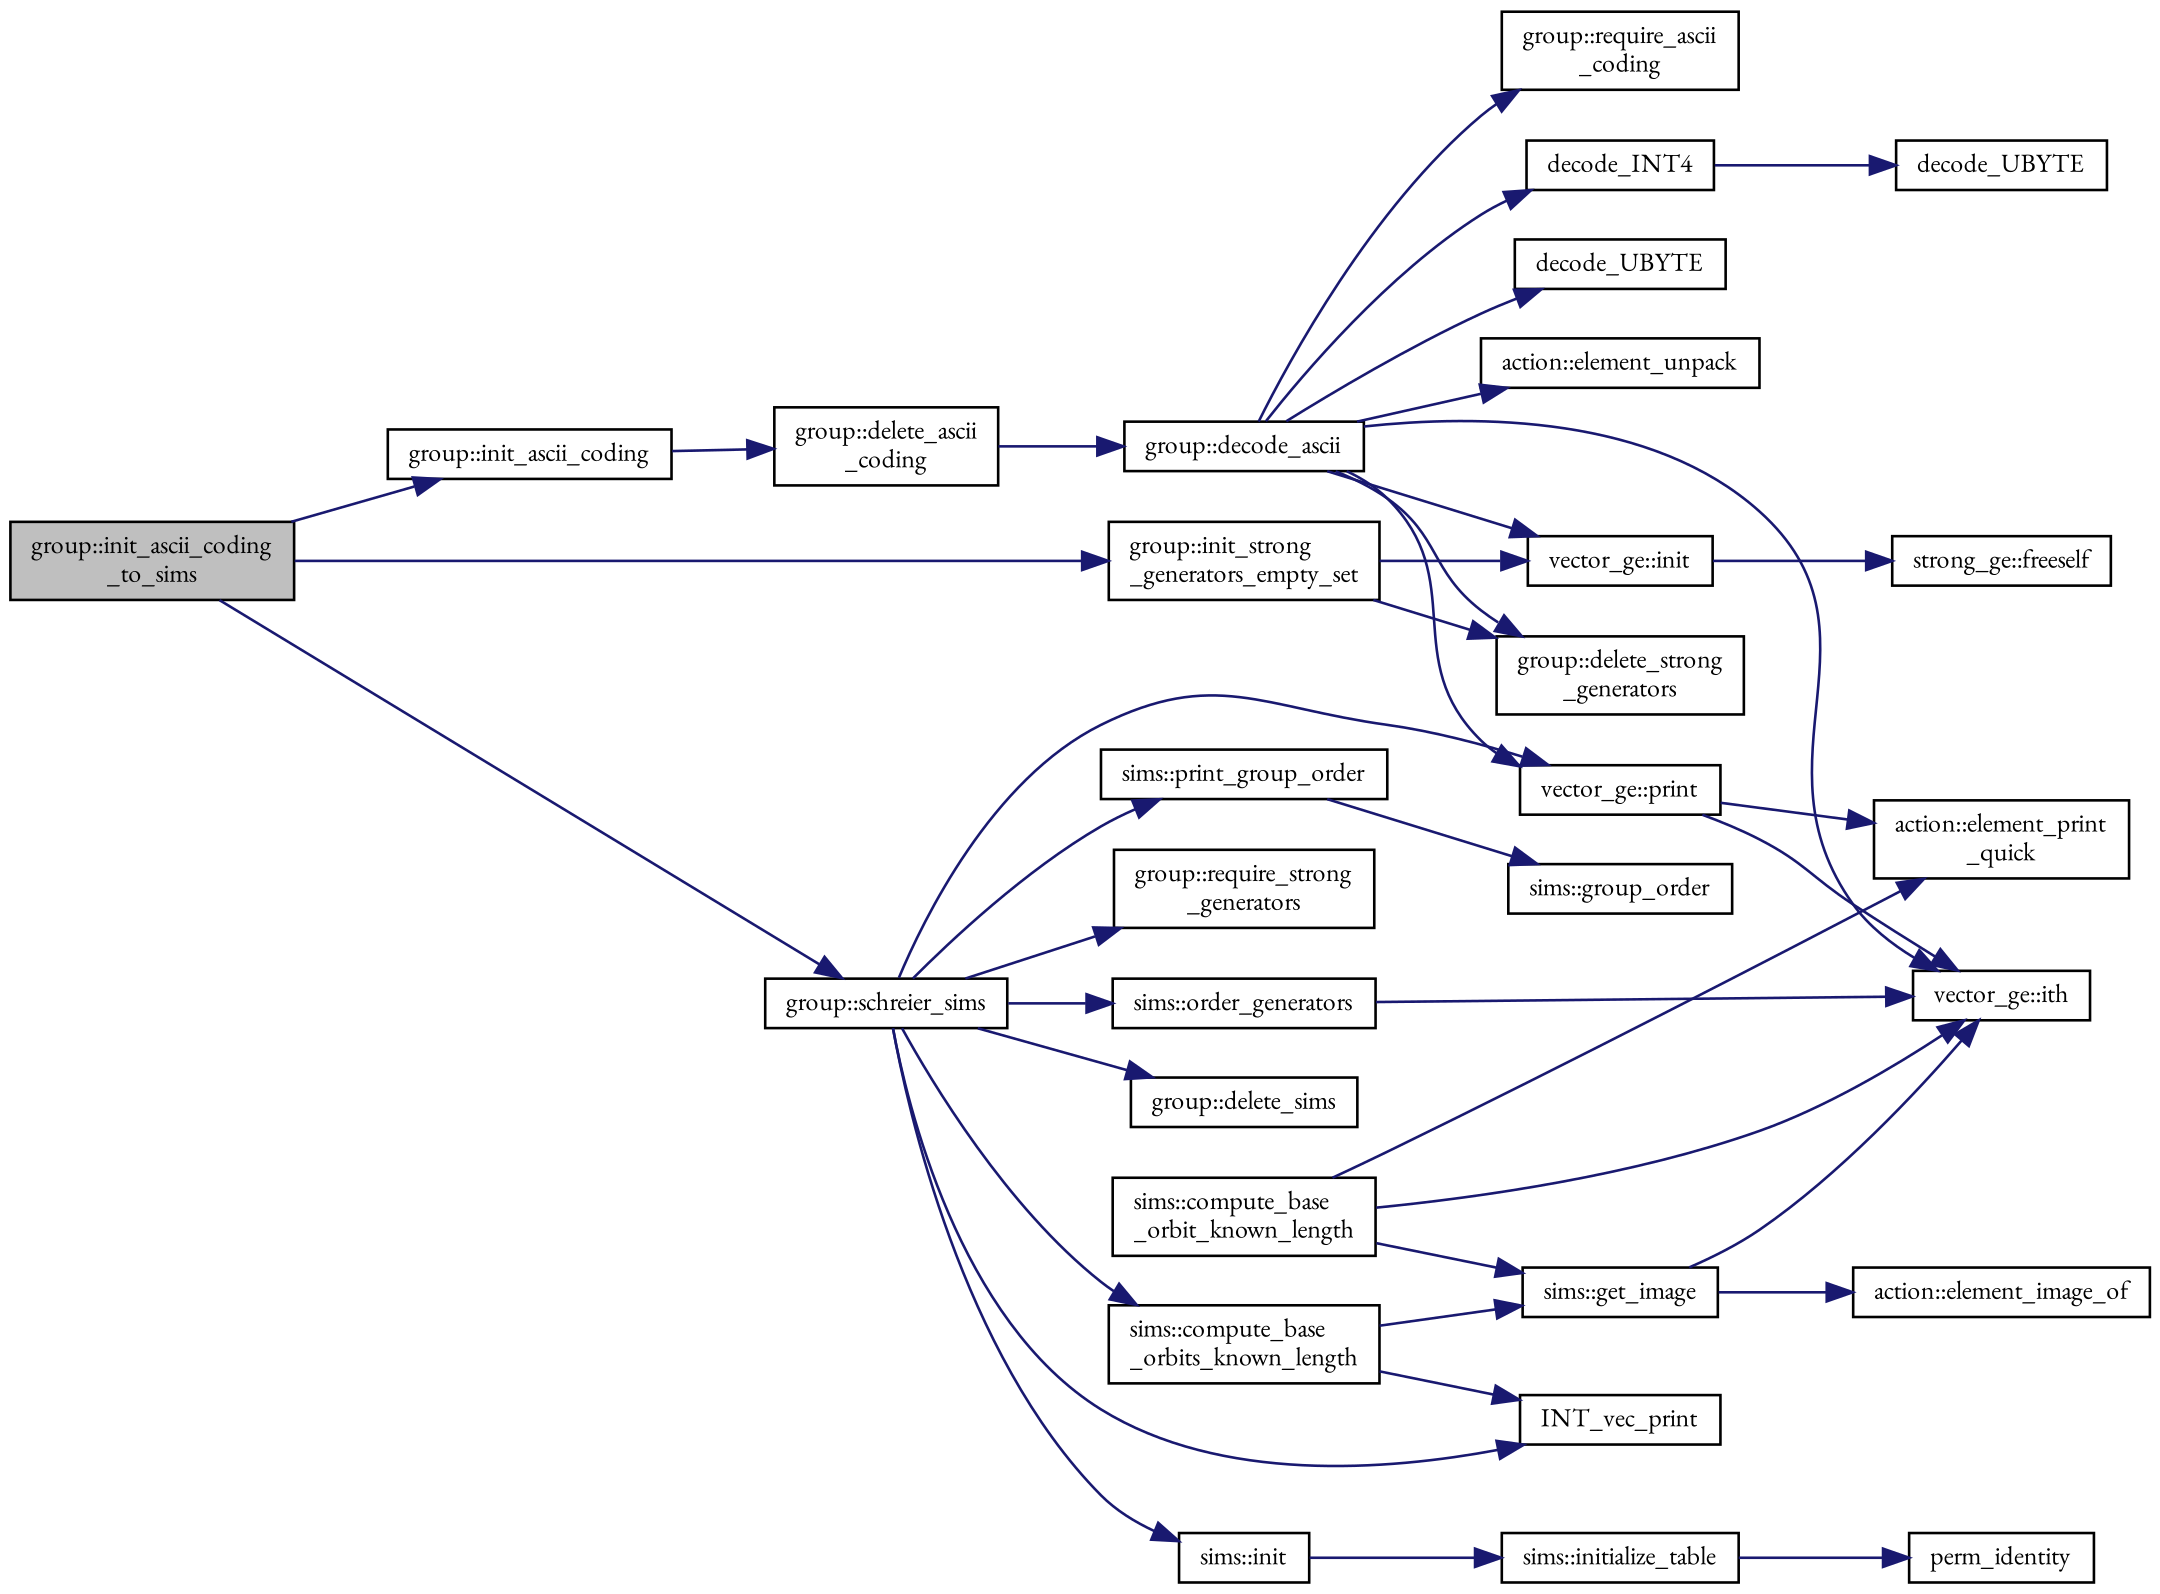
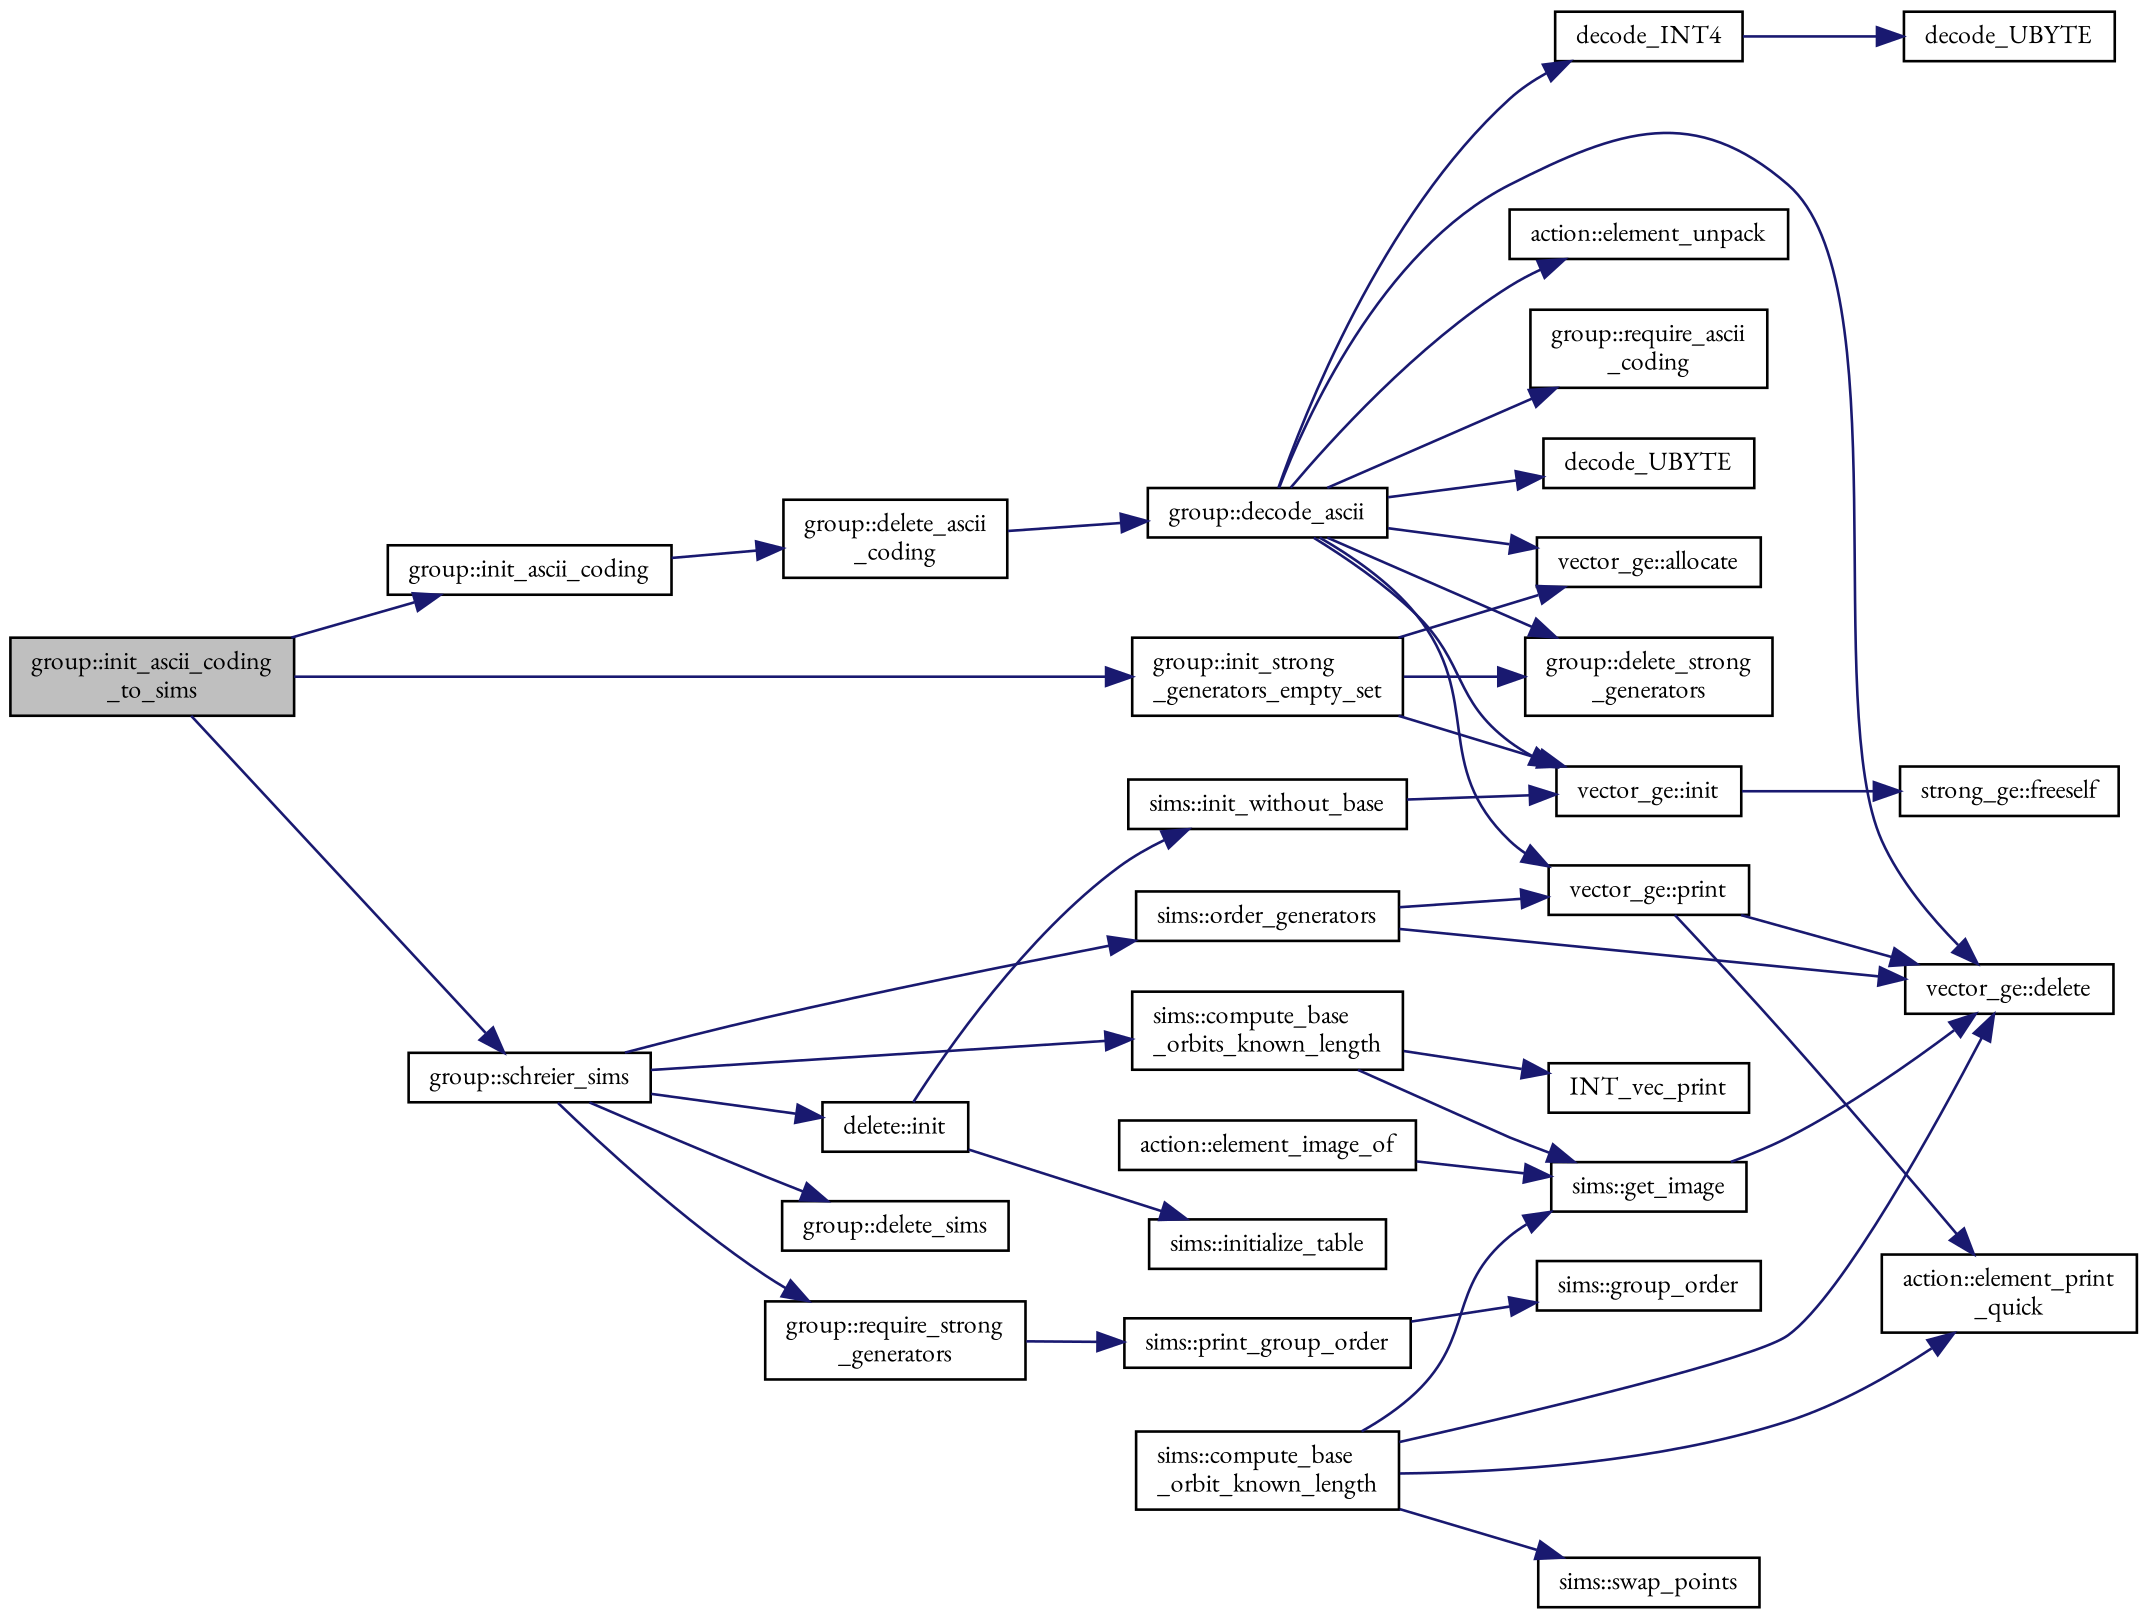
none -> (1649, 562)
(1149, 706) -> (1460, 903)
none -> (1268, 804)
(1017, 885) -> (1062, 1342)
(2002, 996) -> (2009, 989)
(1772, 1292) -> (1470, 1167)
(1086, 1398) -> none
(1244, 1558) -> (895, 1127)
(2002, 1558) -> none
none -> (1649, 1582)
